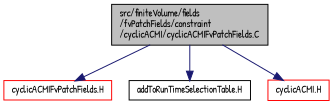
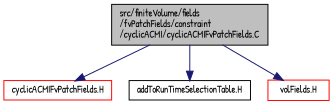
(299, 90) -> (299, 90)
